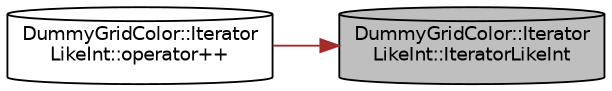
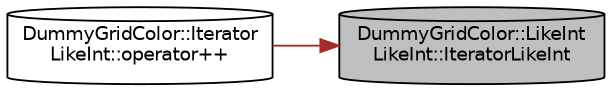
(472, 46) -> (472, 46)
